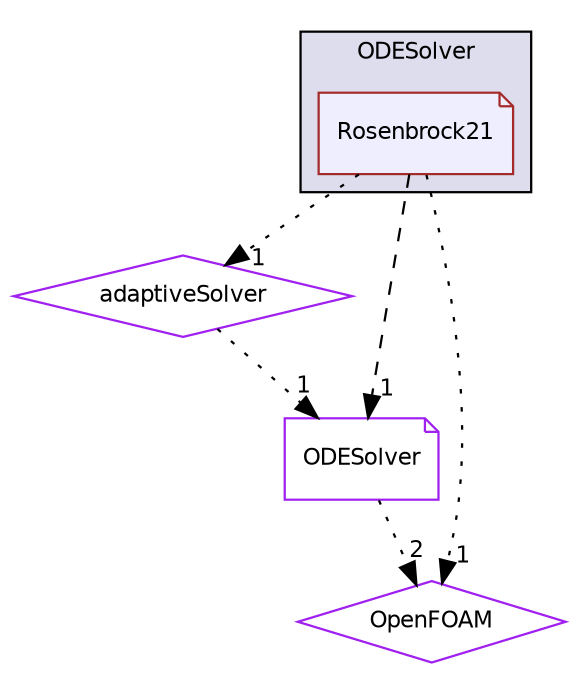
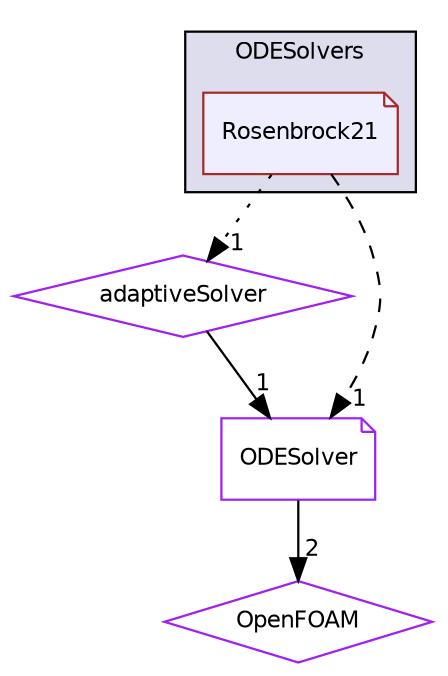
(416, 53) -> (301, 53)
(259, 366) -> (232, 365)
(459, 367) -> none
(393, 532) -> (298, 529)
